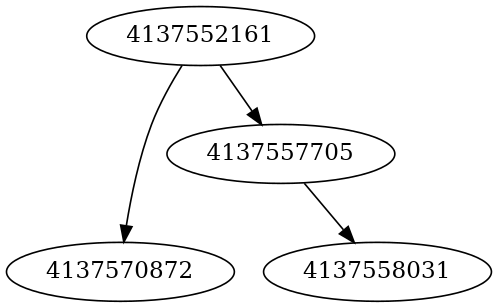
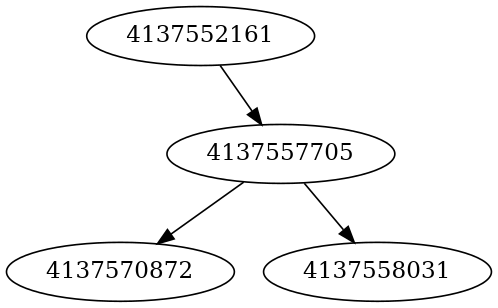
(145, 142) -> (207, 208)
